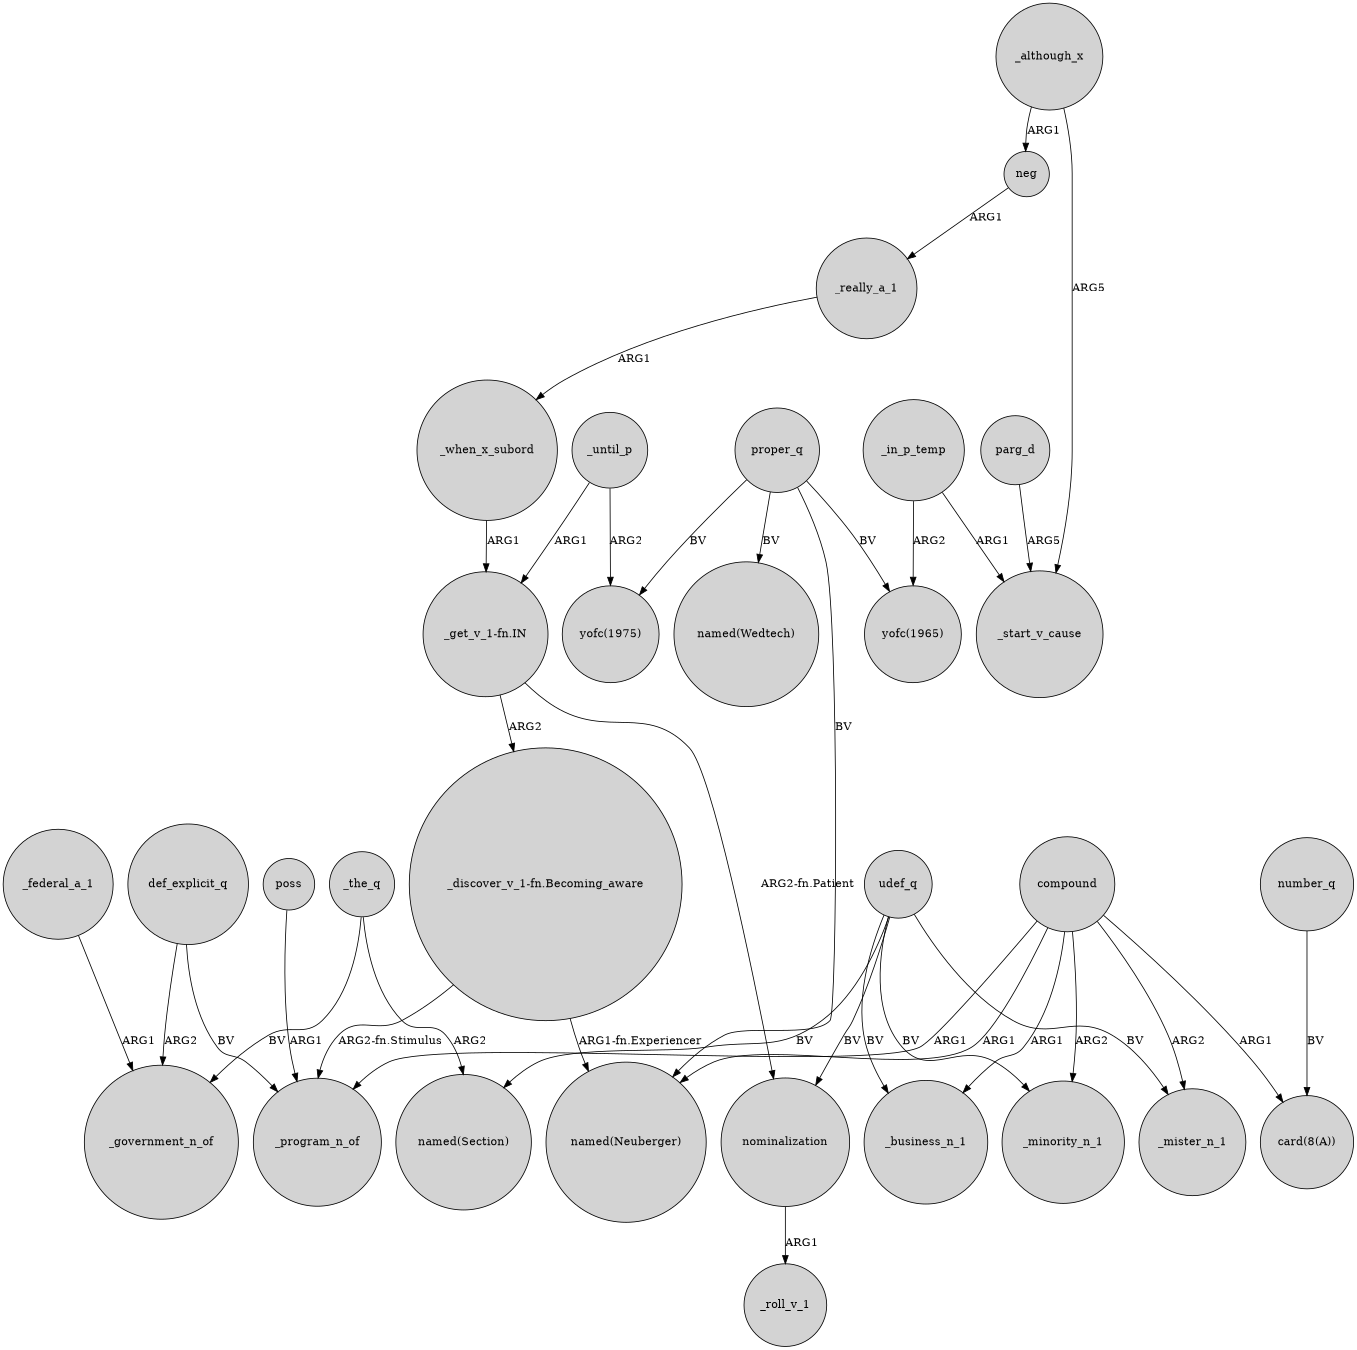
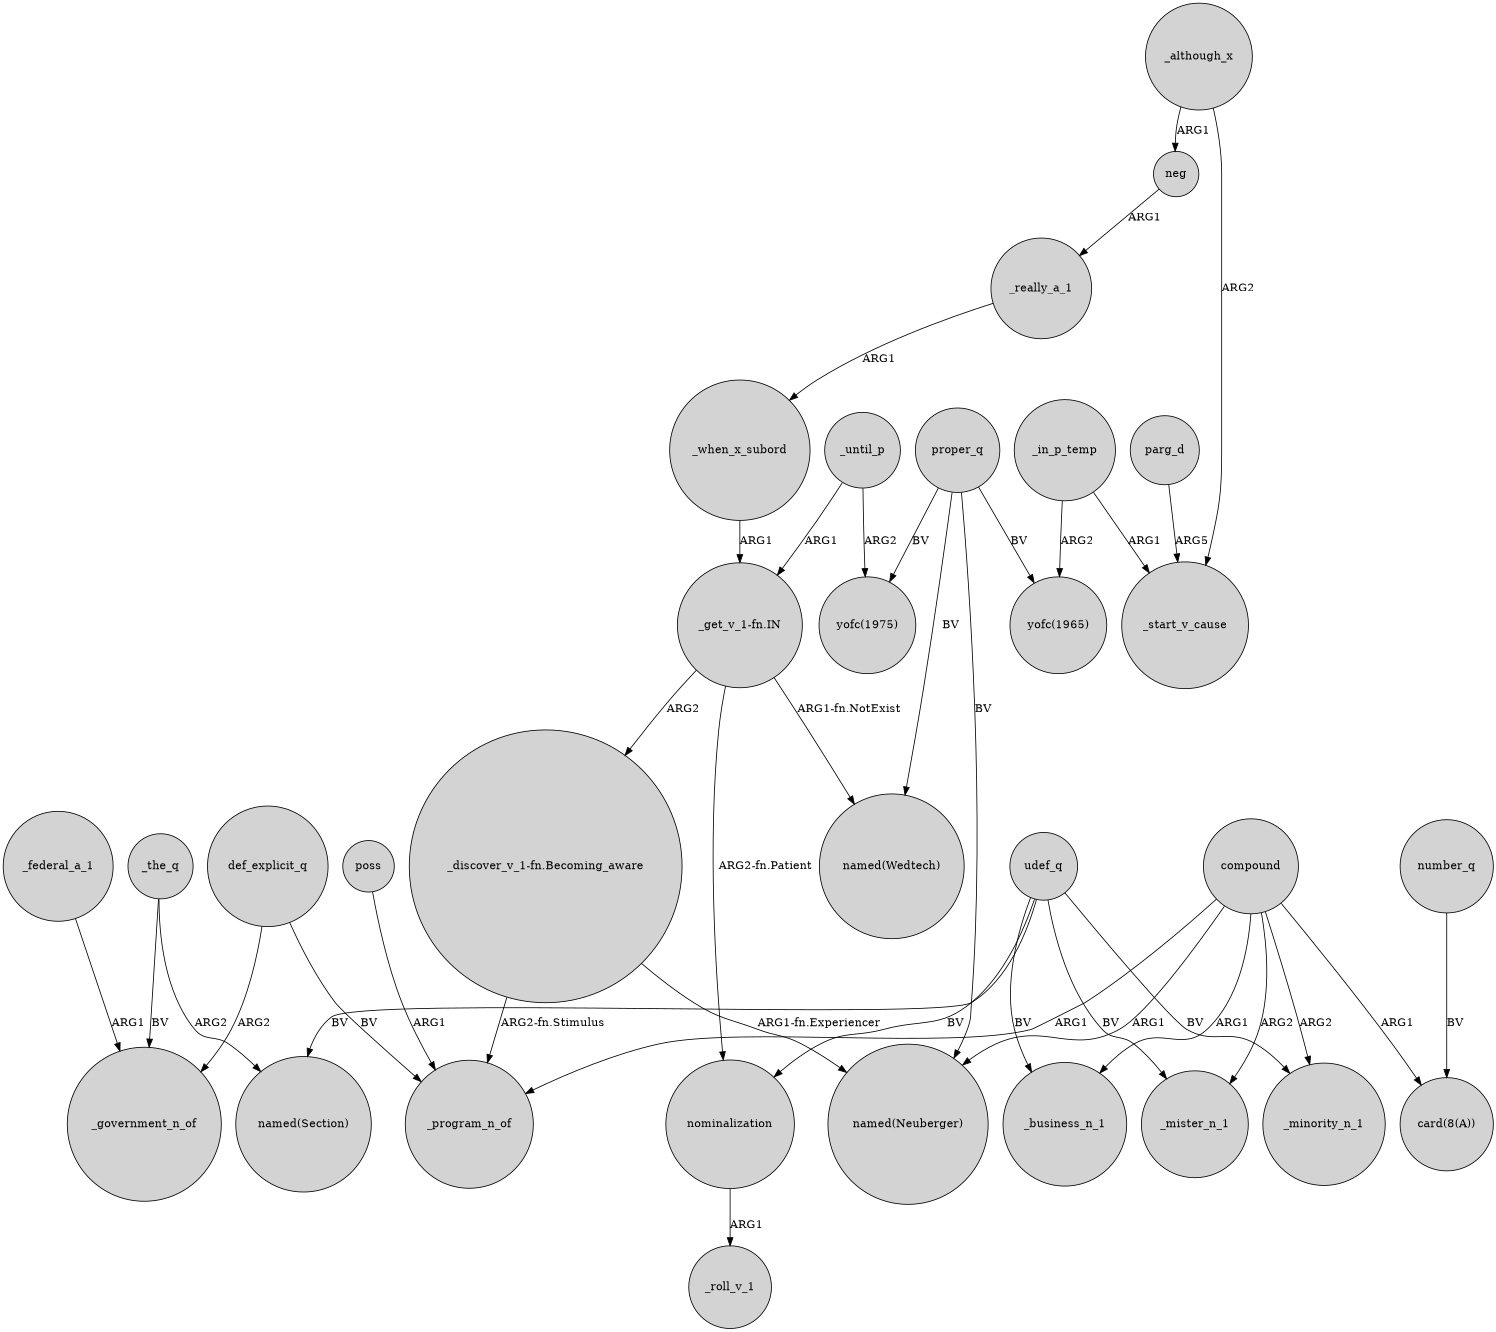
(1089, 288) -> (1238, 288)
none -> (813, 737)
